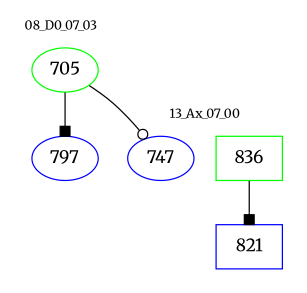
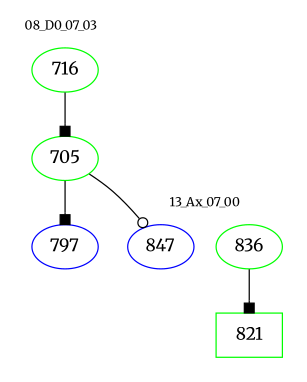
none -> (65, 70)
(161, 158) -> (161, 247)
(249, 158) -> (249, 247)
(249, 247) -> (249, 335)
